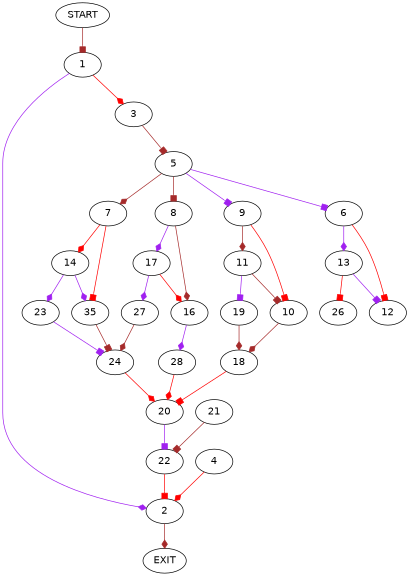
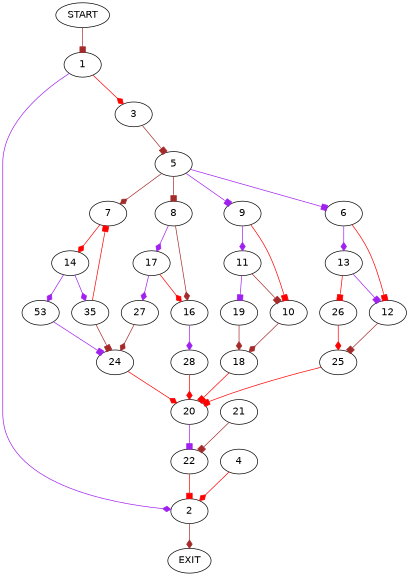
(242, 234) -> (242, 234)
(100, 260) -> (99, 267)
(41, 313) -> (41, 313)
none -> (338, 362)
